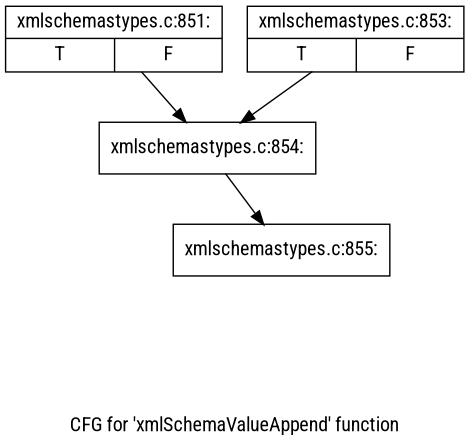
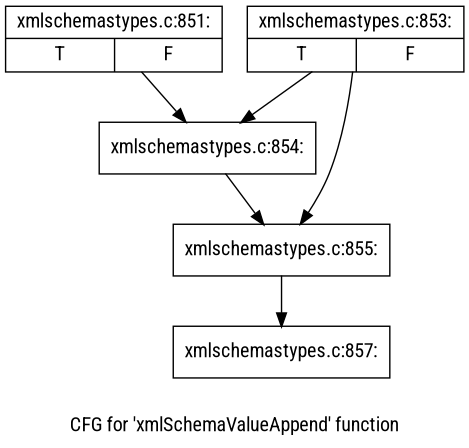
none -> (339, 145)
none -> (282, 352)
